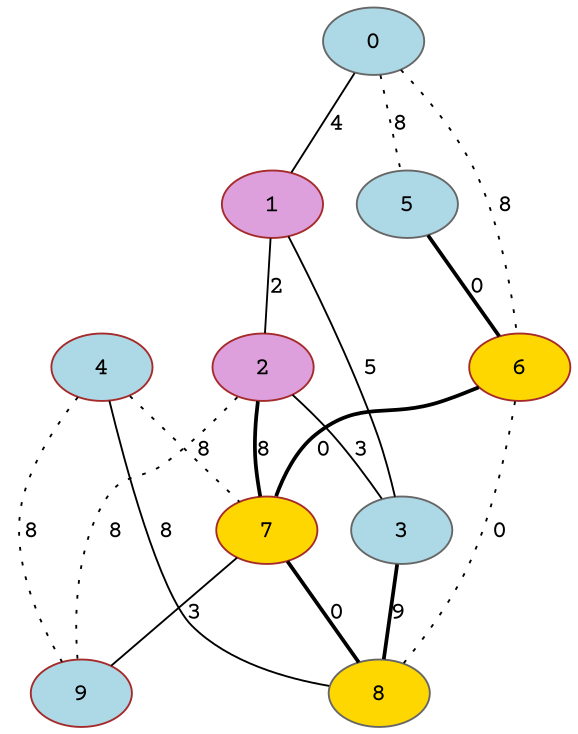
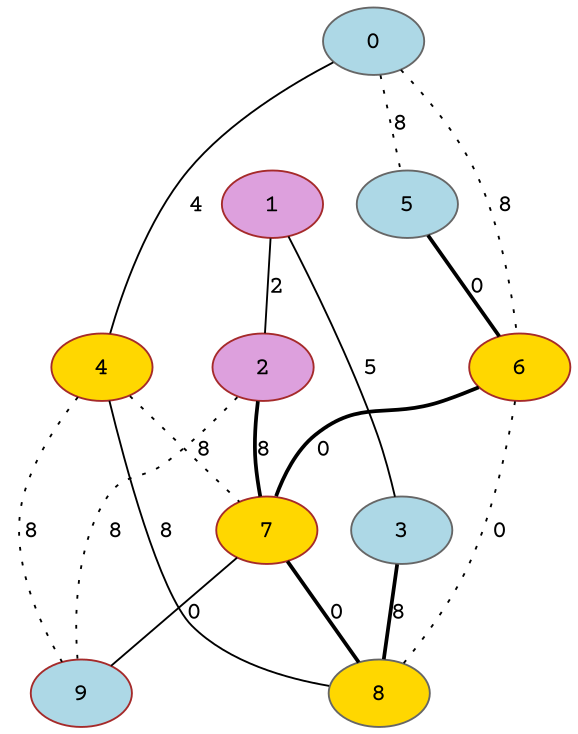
(323, 123) -> (188, 170)
(102, 367) -> (102, 367)
(340, 444) -> none
(195, 612) -> (195, 612)
(399, 612) -> (399, 612)
